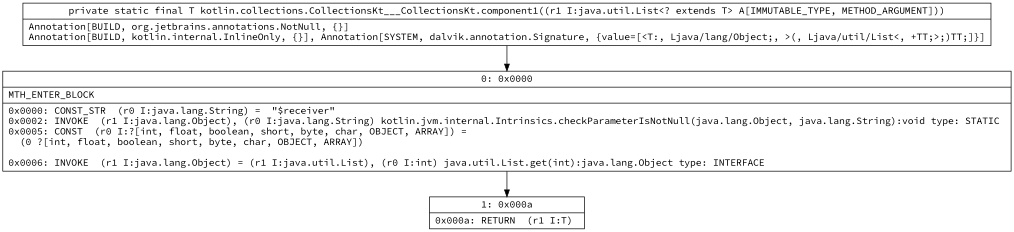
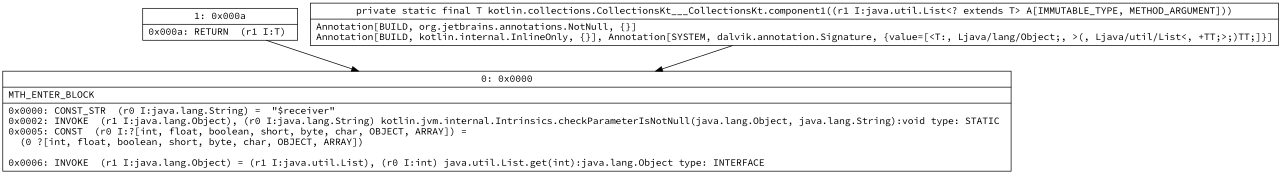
(507, 180) -> (309, 55)
